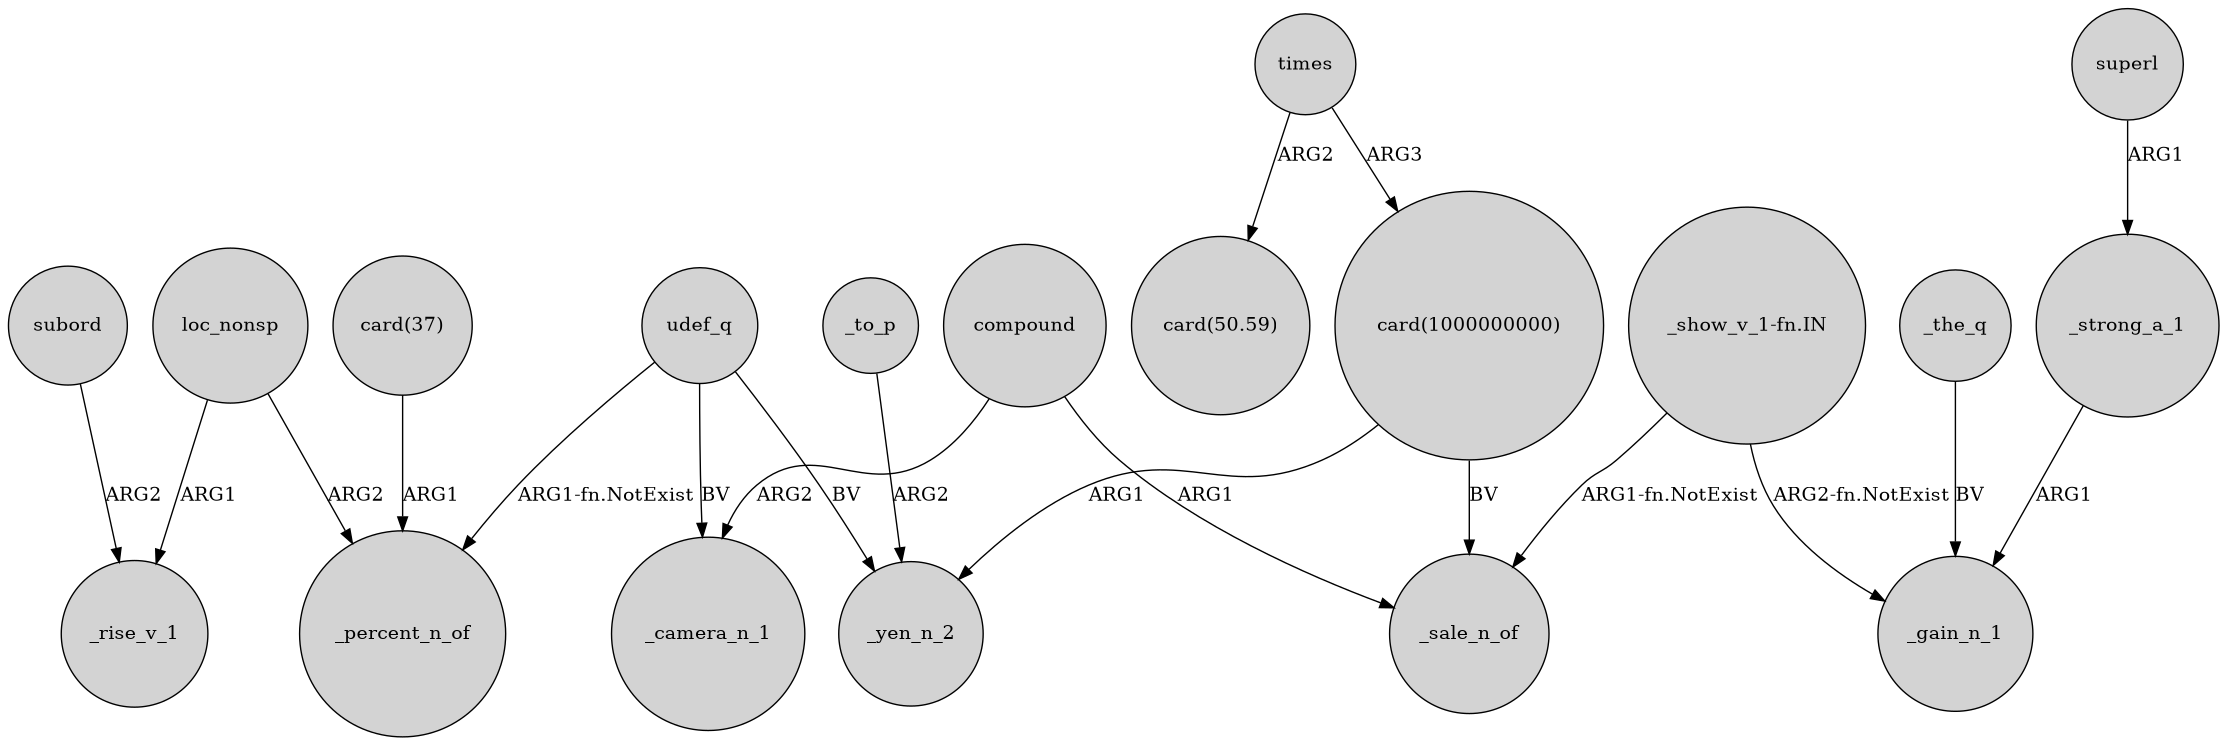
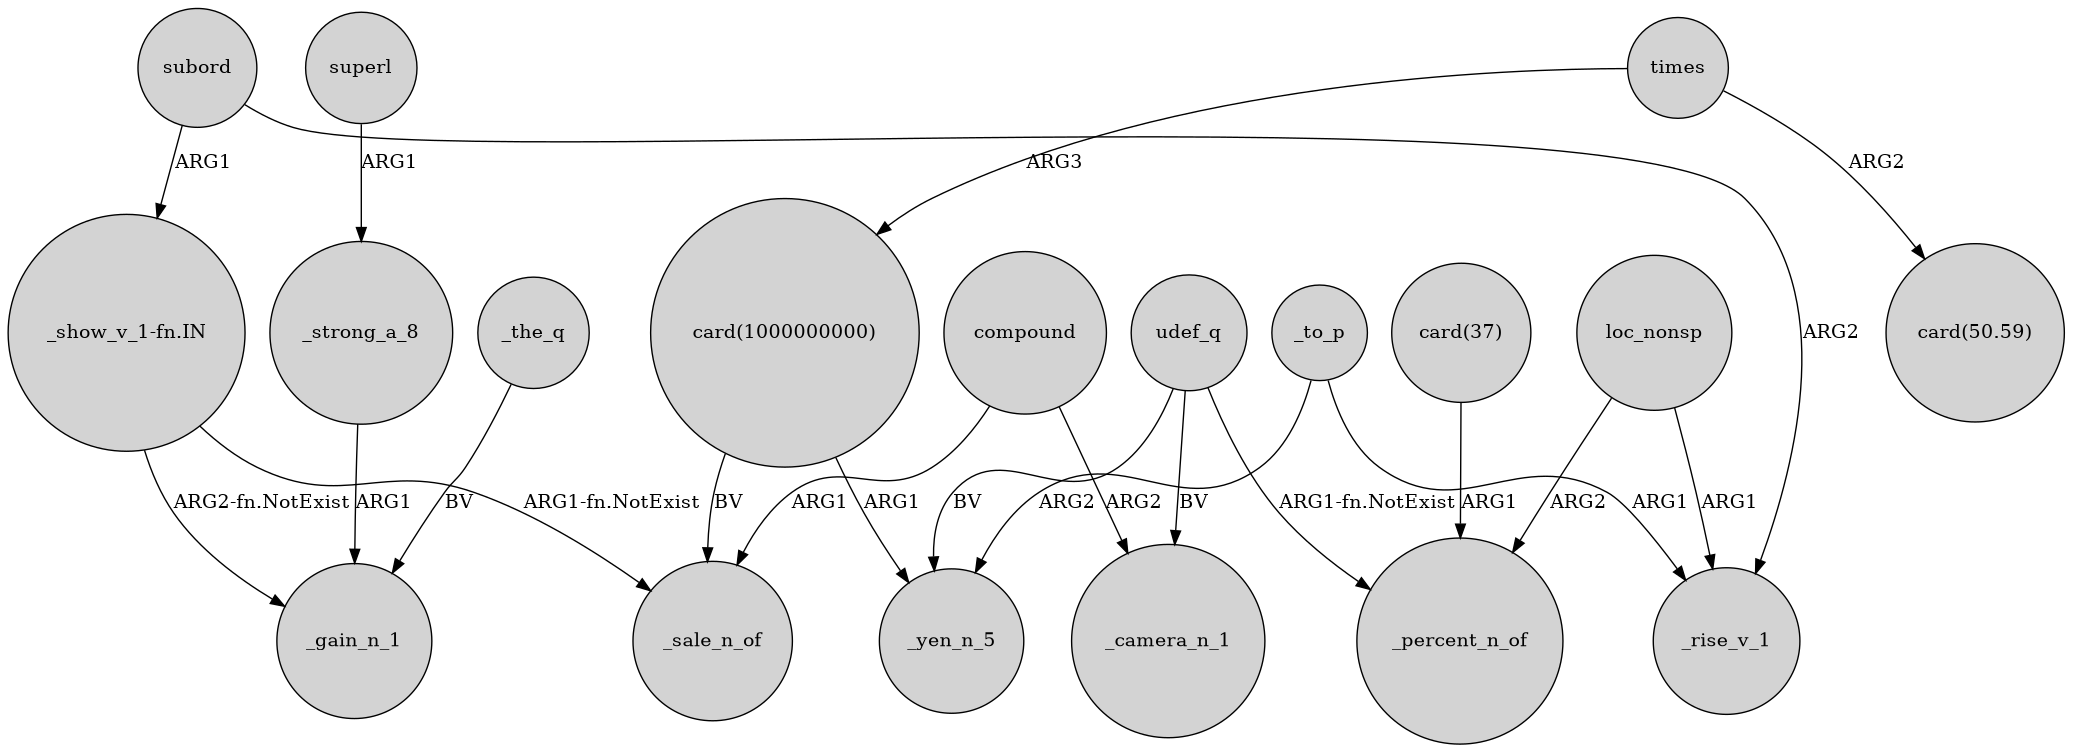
none -> (172, 165)
(2128, 326) -> (361, 333)
none -> (1493, 484)
(911, 634) -> (952, 641)
